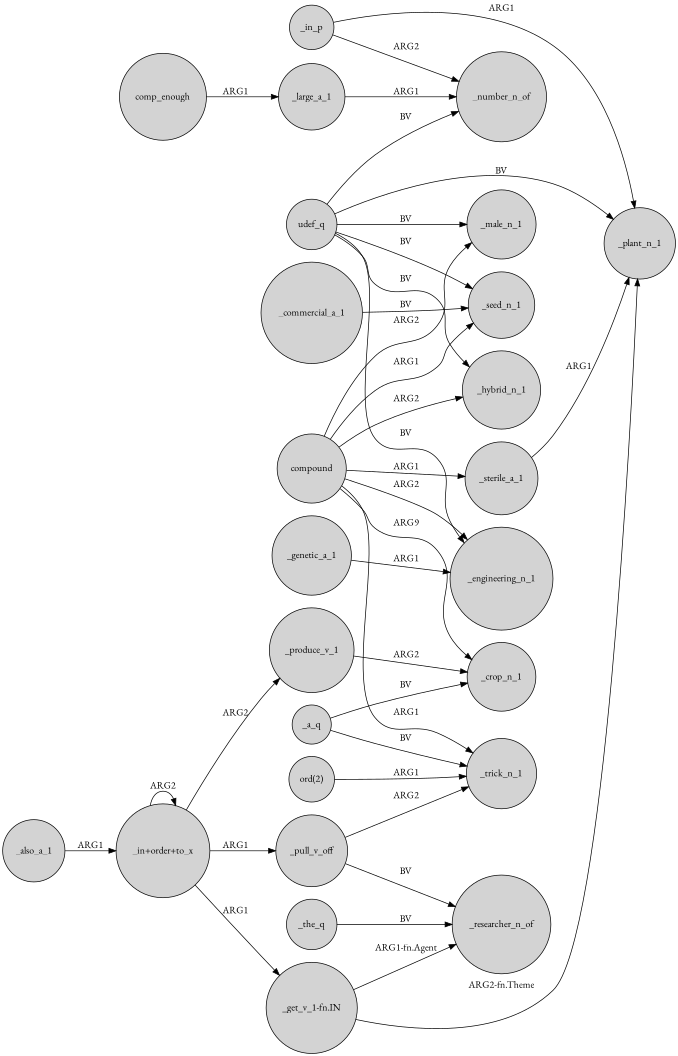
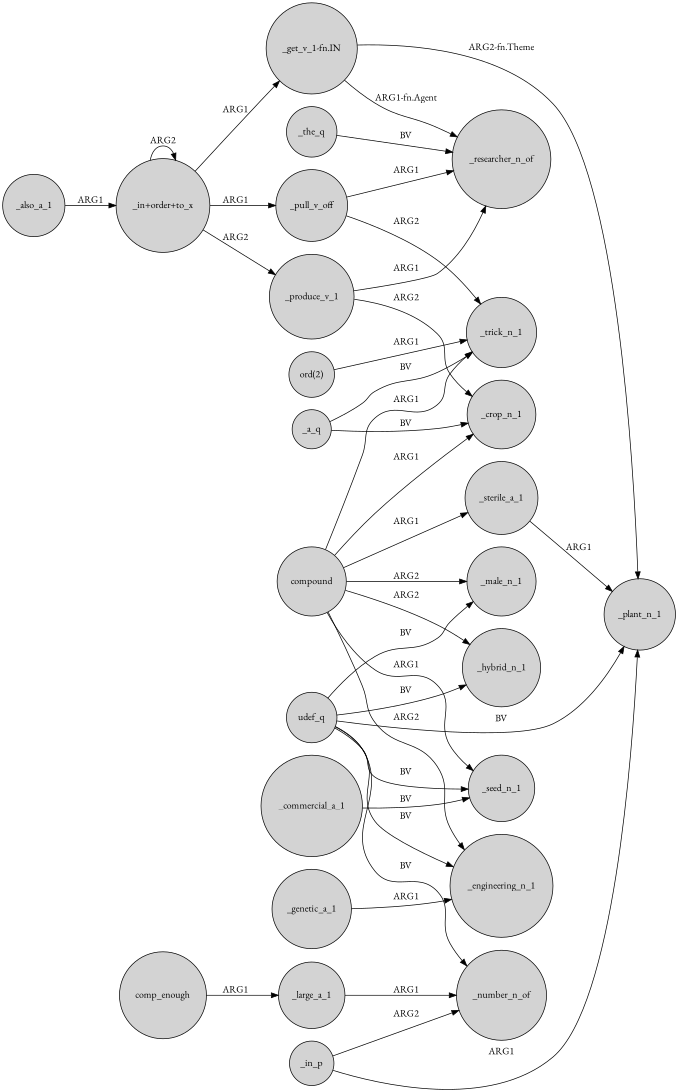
none -> (434, 275)
(406, 523) -> (406, 457)
(406, 871) -> (406, 170)
